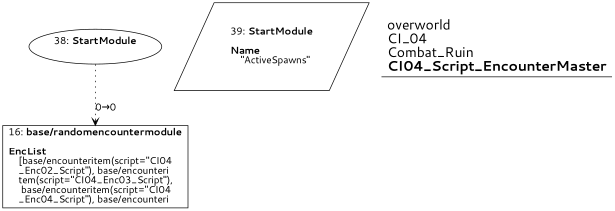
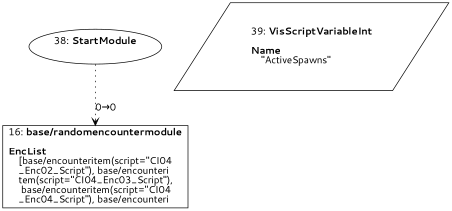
(281, 32) -> (320, 32)
(497, 47) -> none
